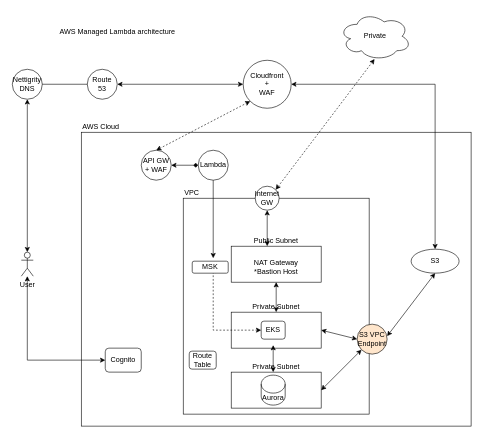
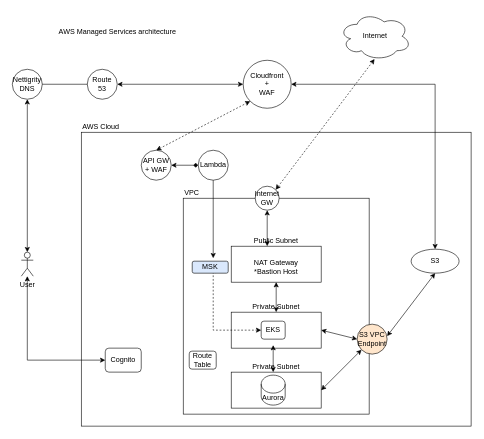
(118, 32) -> (118, 32)
(375, 36) -> (375, 36)
(210, 267) -> (210, 267)
